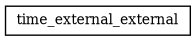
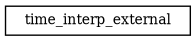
(98, 21) -> (98, 21)
